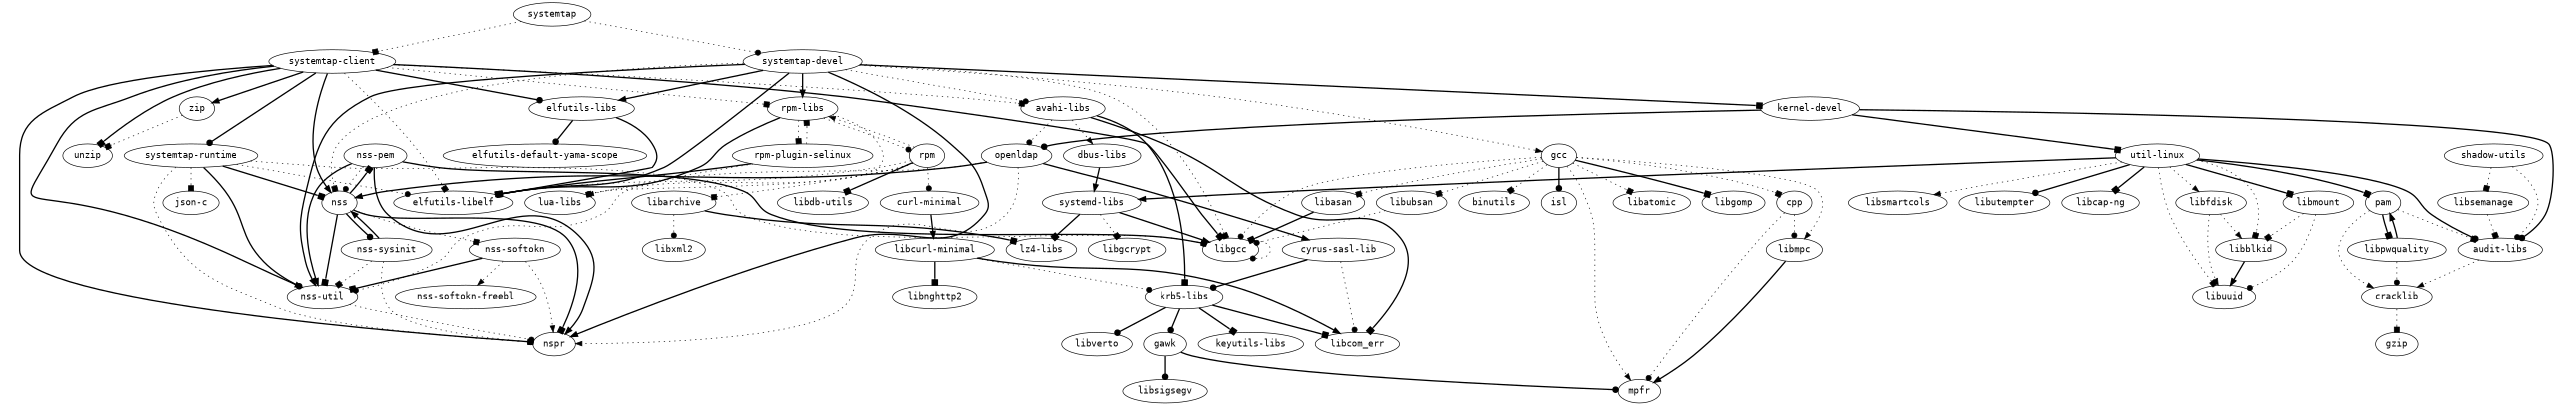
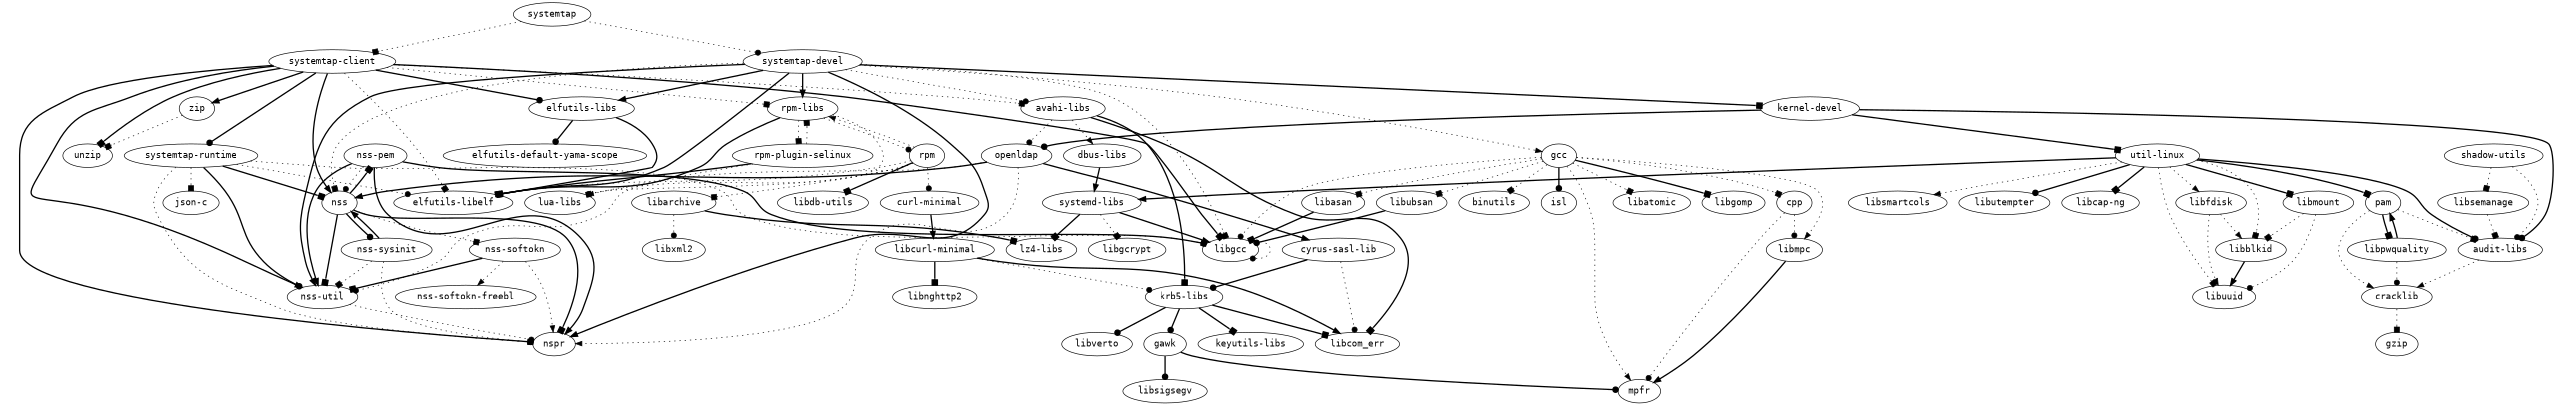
(1322, 227) -> (1322, 227)
